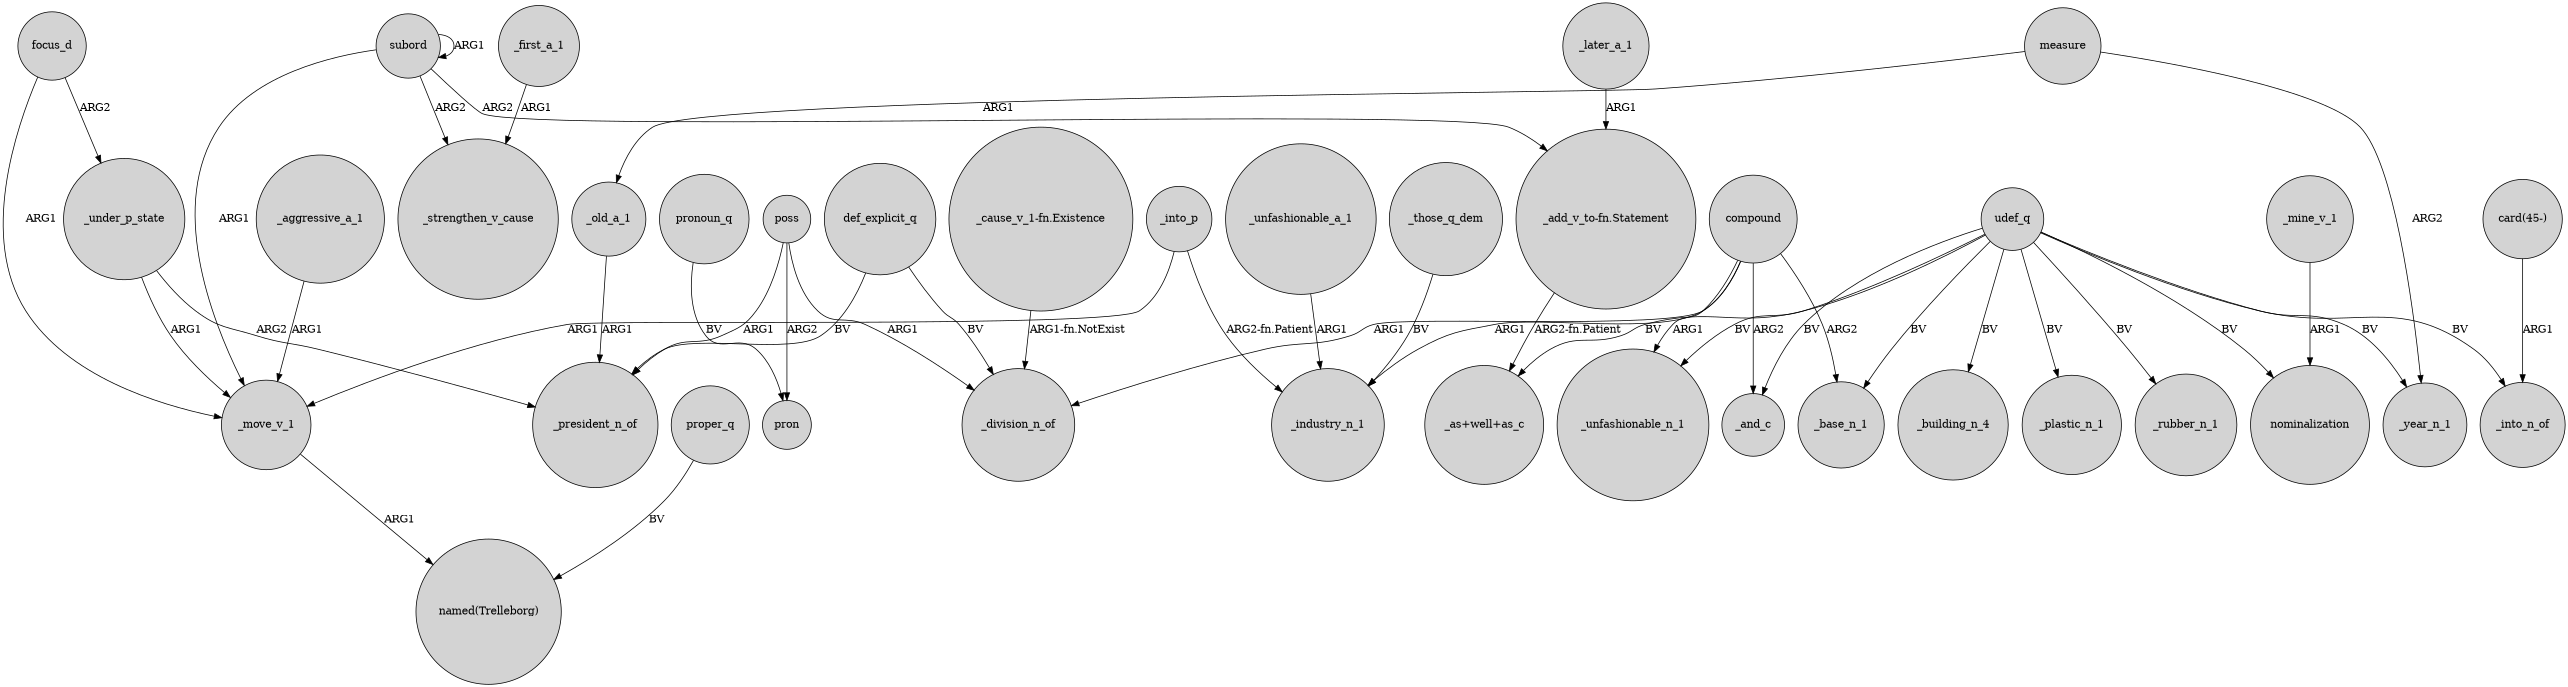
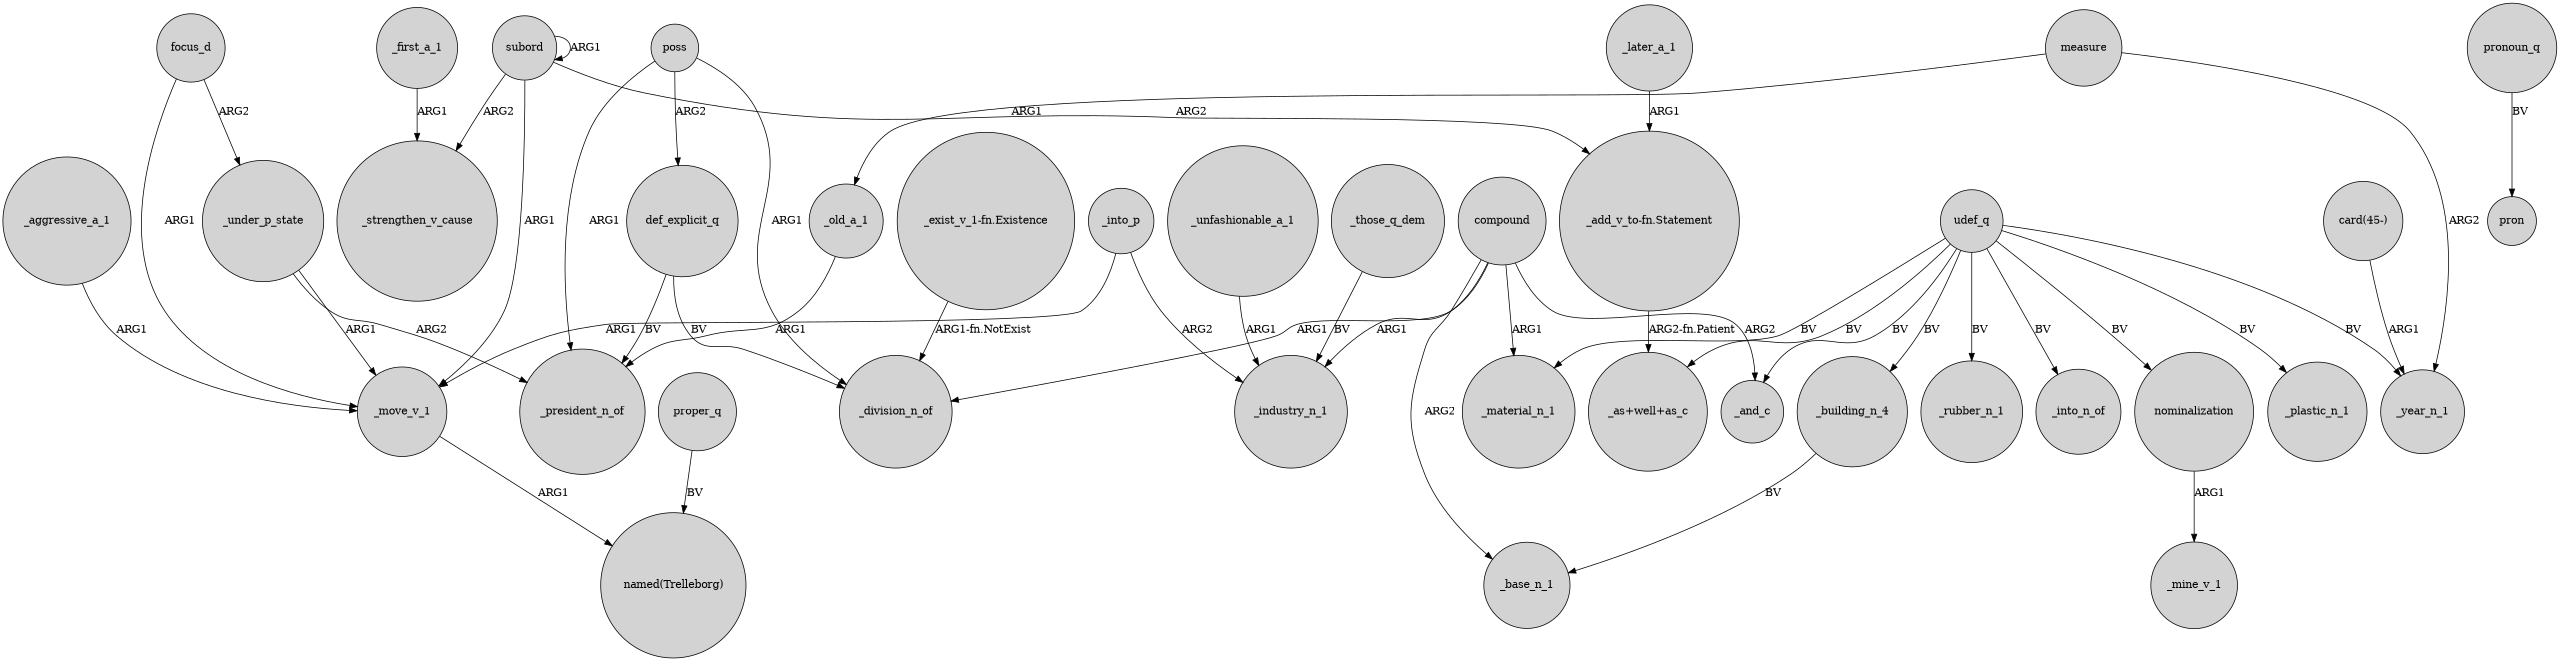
(1041, 219) -> (986, 221)
(1926, 309) -> (1701, 523)
(2310, 310) -> (2194, 503)
(787, 314) -> (676, 115)
(2523, 317) -> (2382, 315)
(1270, 330) -> (1197, 330)
(1633, 425) -> (1519, 412)
